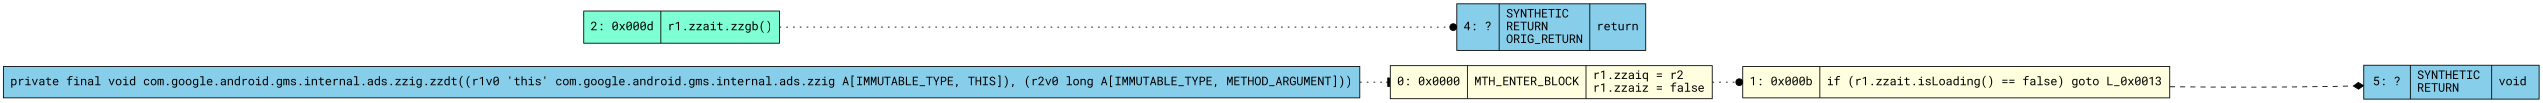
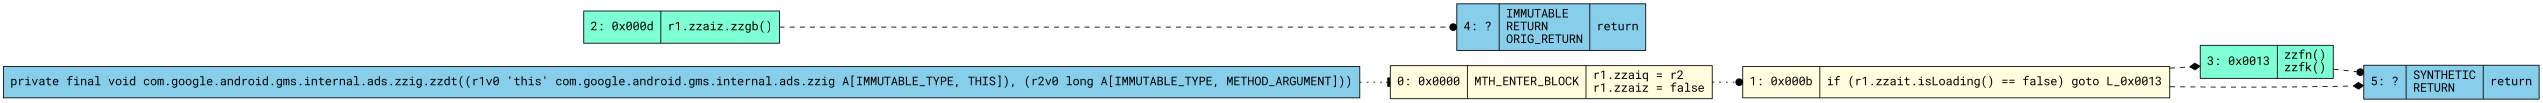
(1538, 14) -> (1538, 14)
(720, 27) -> (720, 27)
(1115, 27) -> (1115, 27)
none -> (2267, 62)
(2513, 82) -> (2511, 82)
